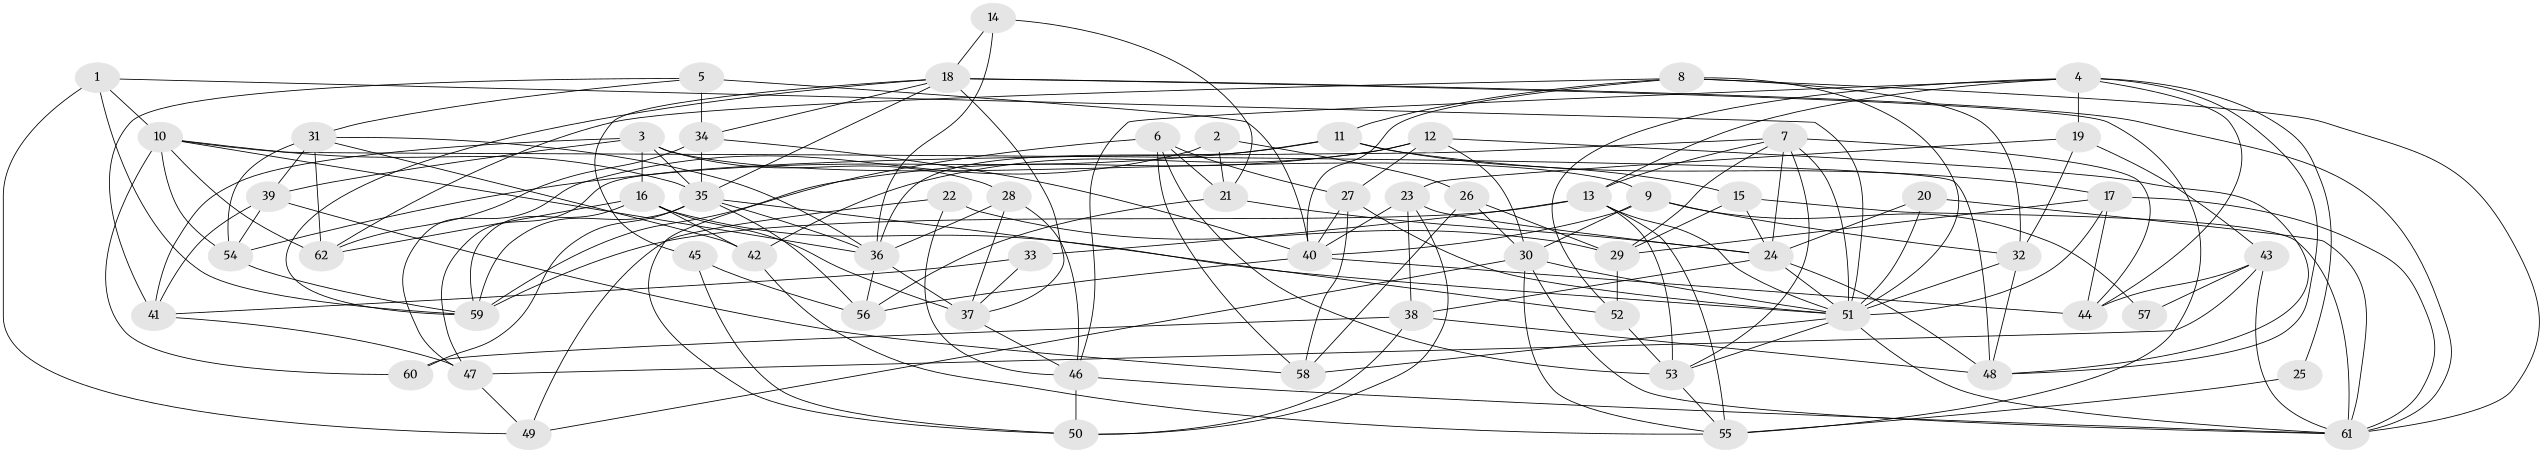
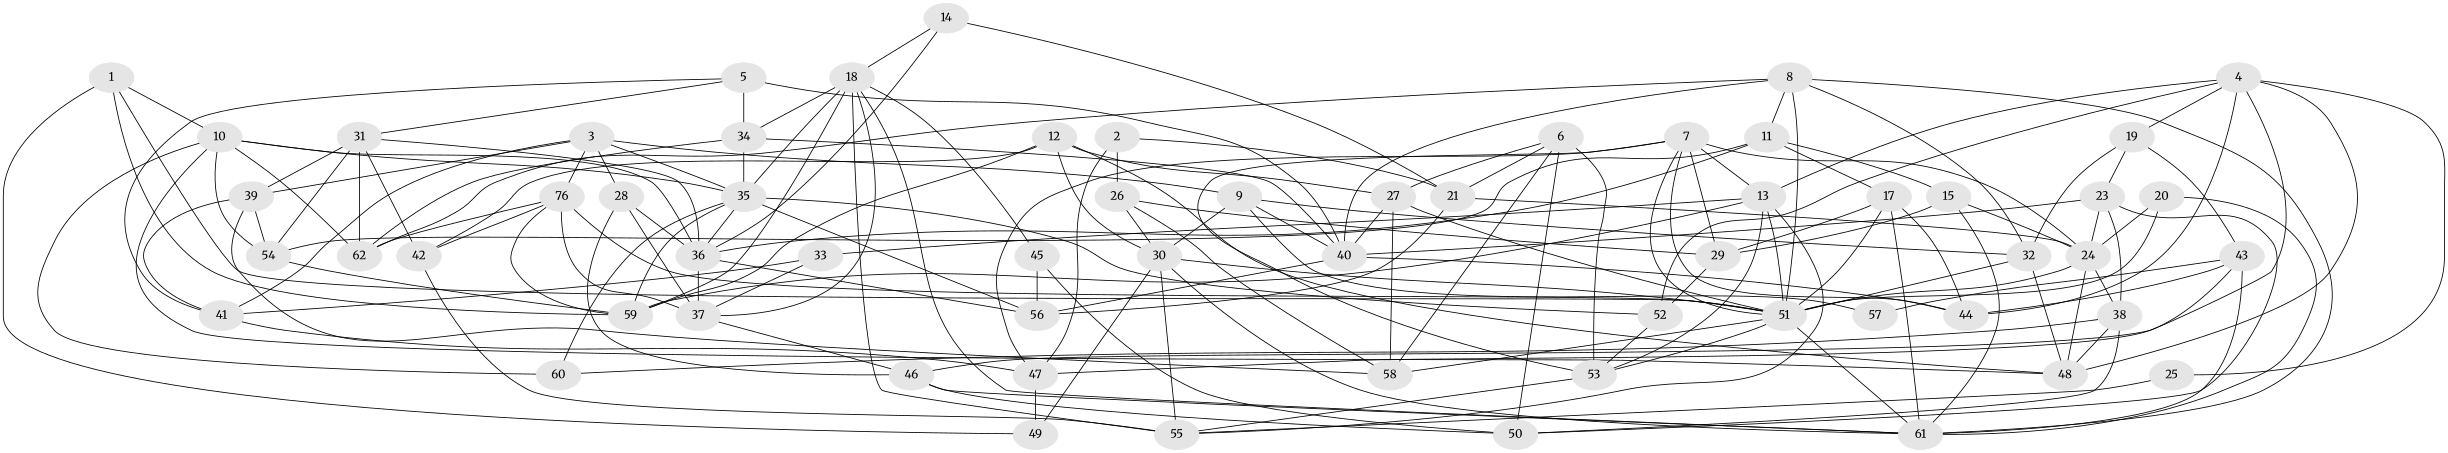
(642, 197) -> (562, 197)
(950, 197) -> none
